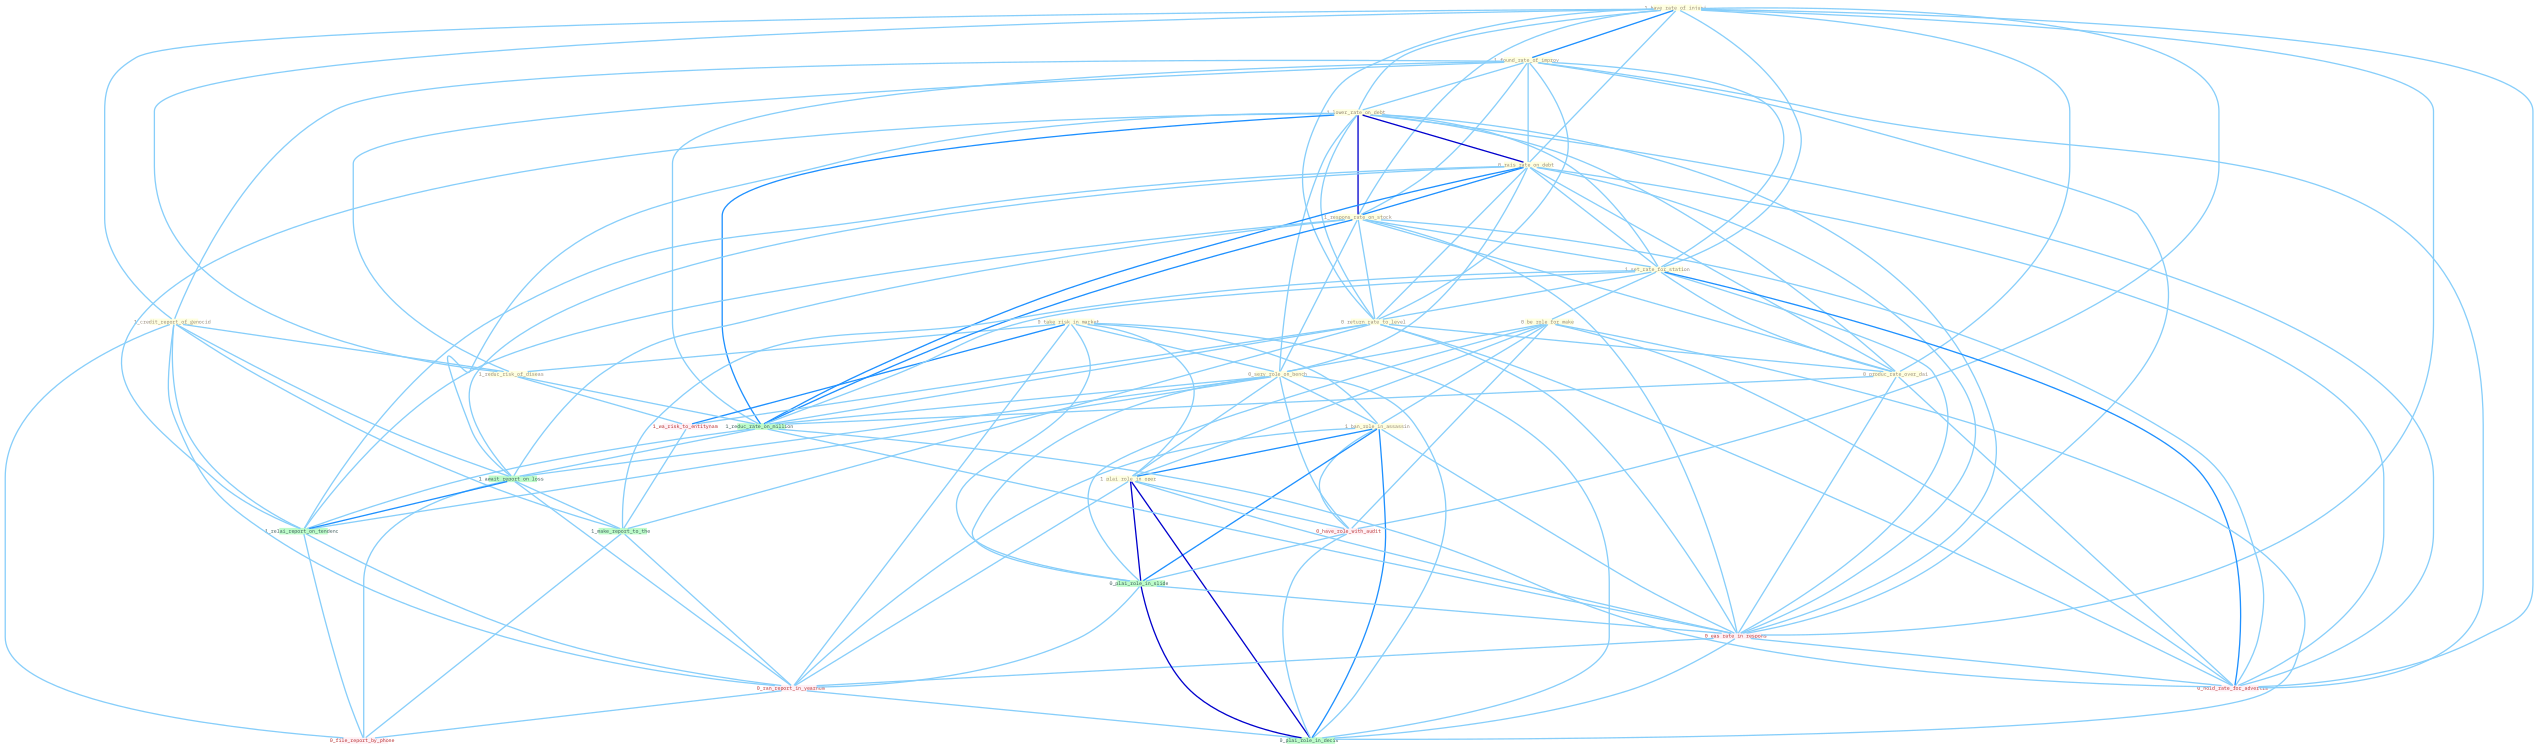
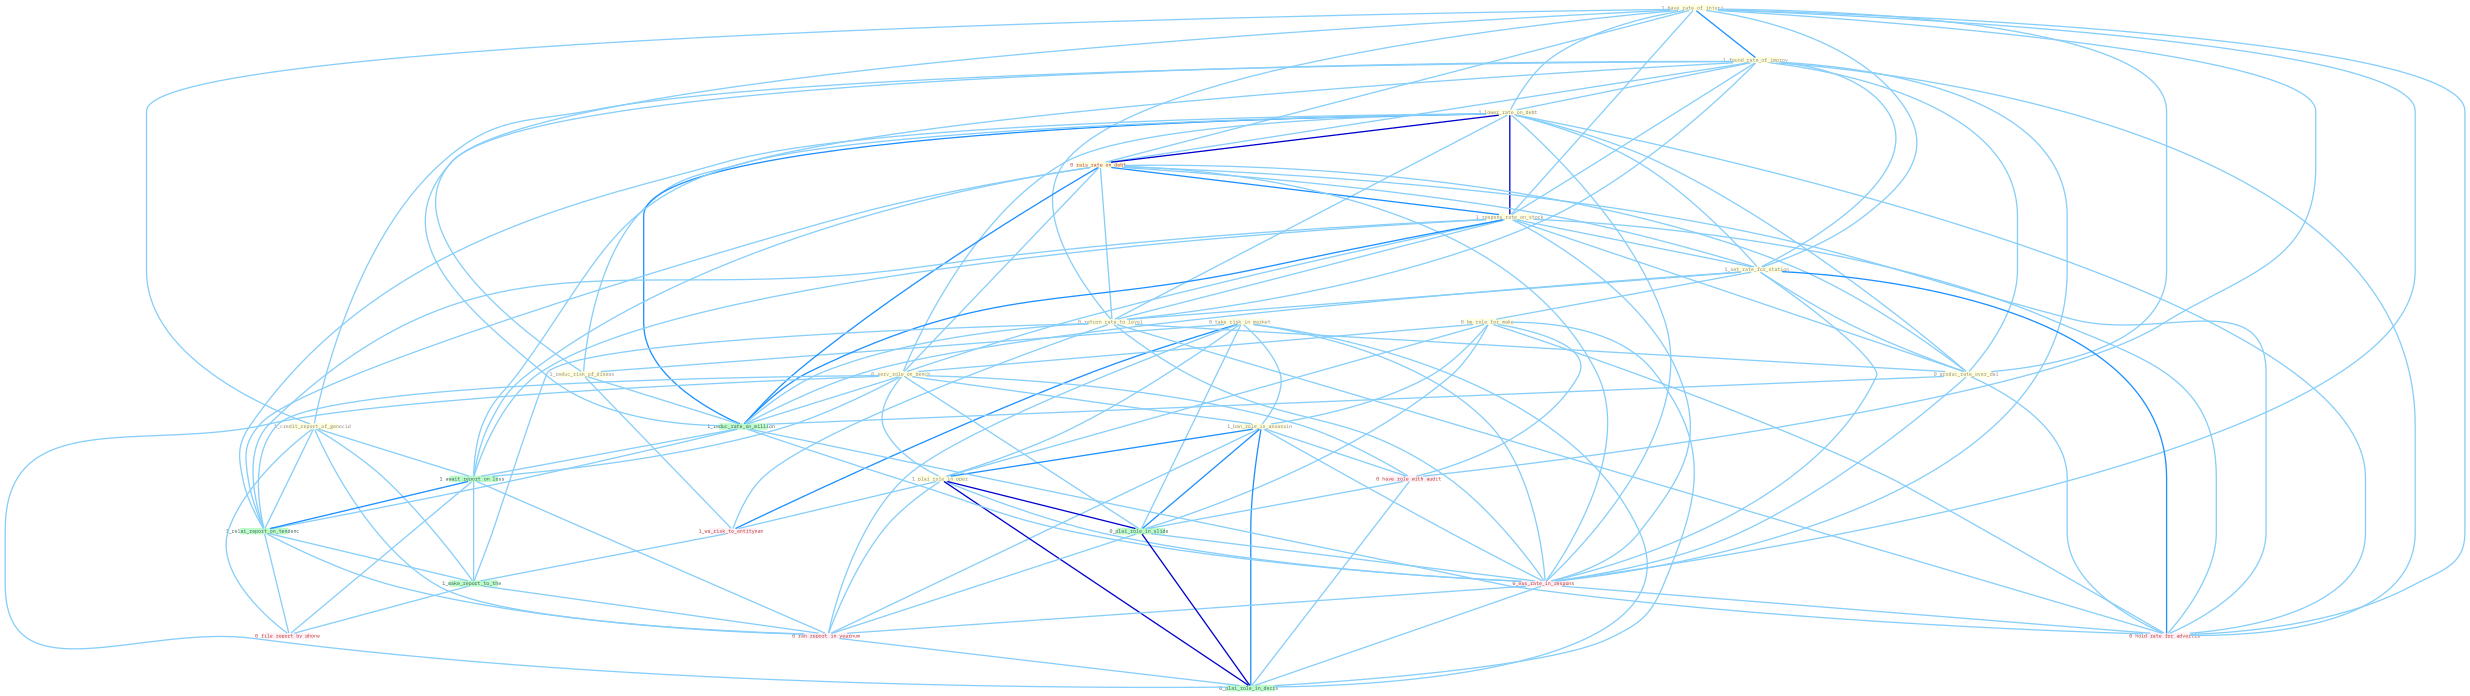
none -> (1990, 150)
(1528, 165) -> (1100, 165)
(853, 334) -> (369, 557)
(335, 347) -> none
(1175, 348) -> (1471, 408)
(1266, 511) -> (837, 505)
(578, 714) -> none
